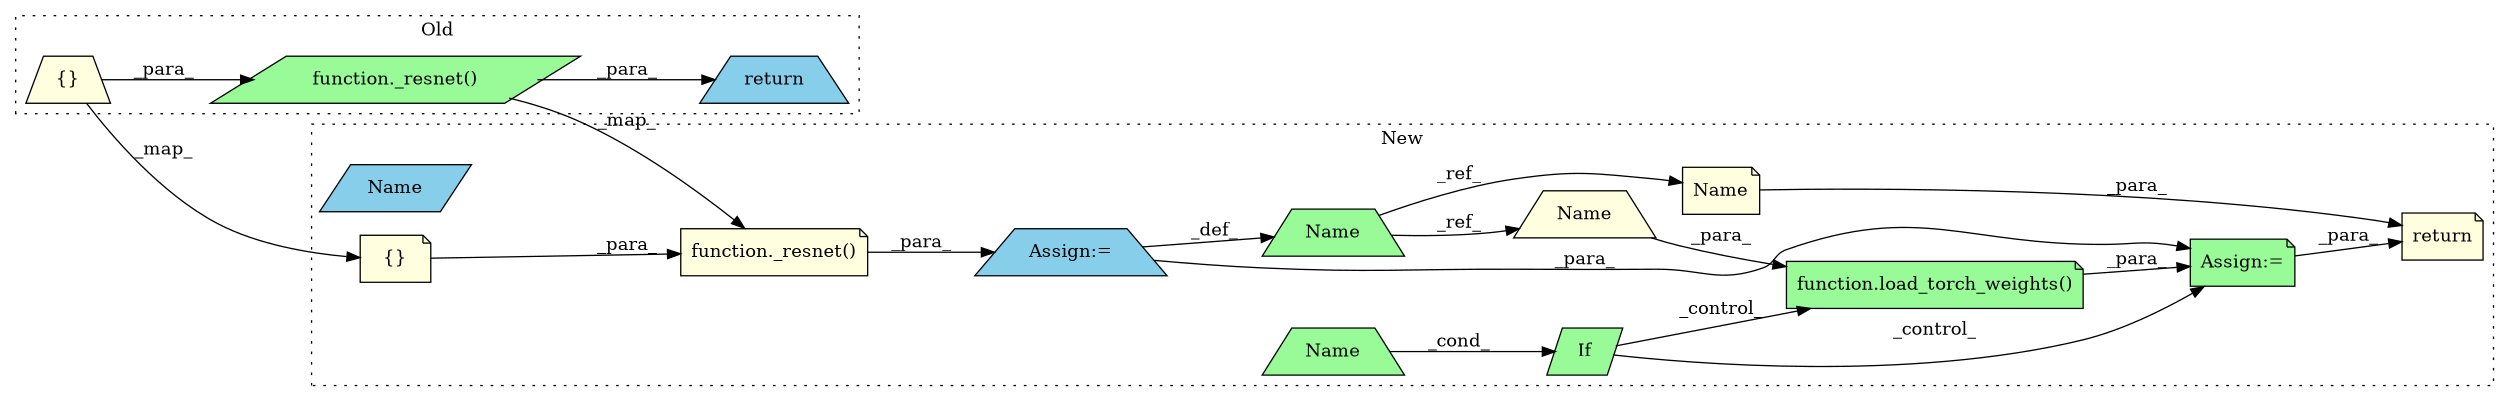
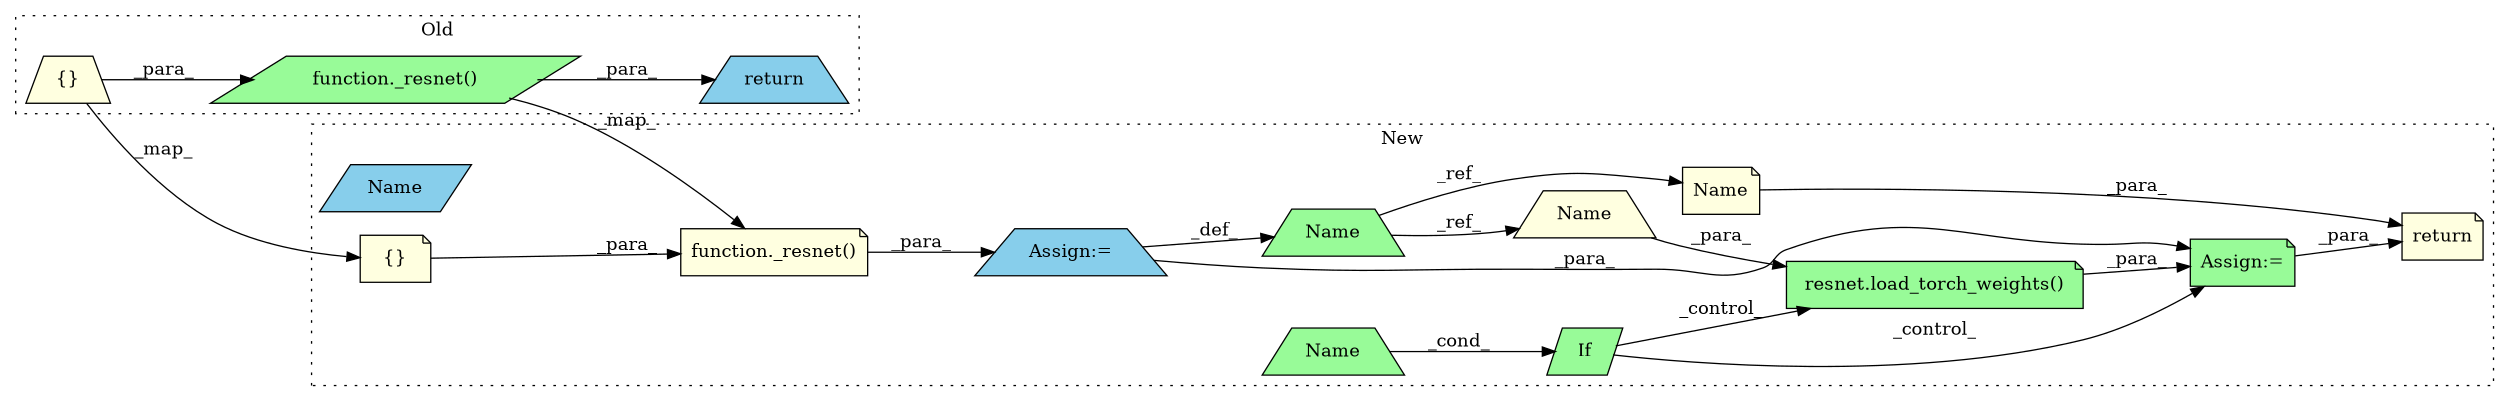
(1935, 285) -> (1935, 285)
